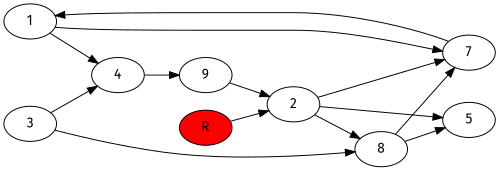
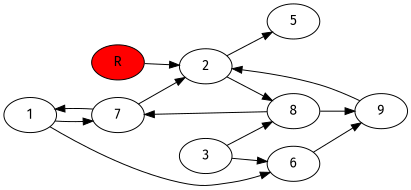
(118, 75) -> (293, 164)
(376, 80) -> (157, 93)
(421, 136) -> (333, 111)
